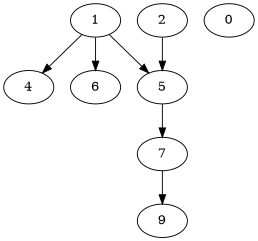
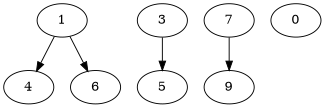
(162, 20) -> (162, 20)
(126, 50) -> none
(162, 116) -> none
